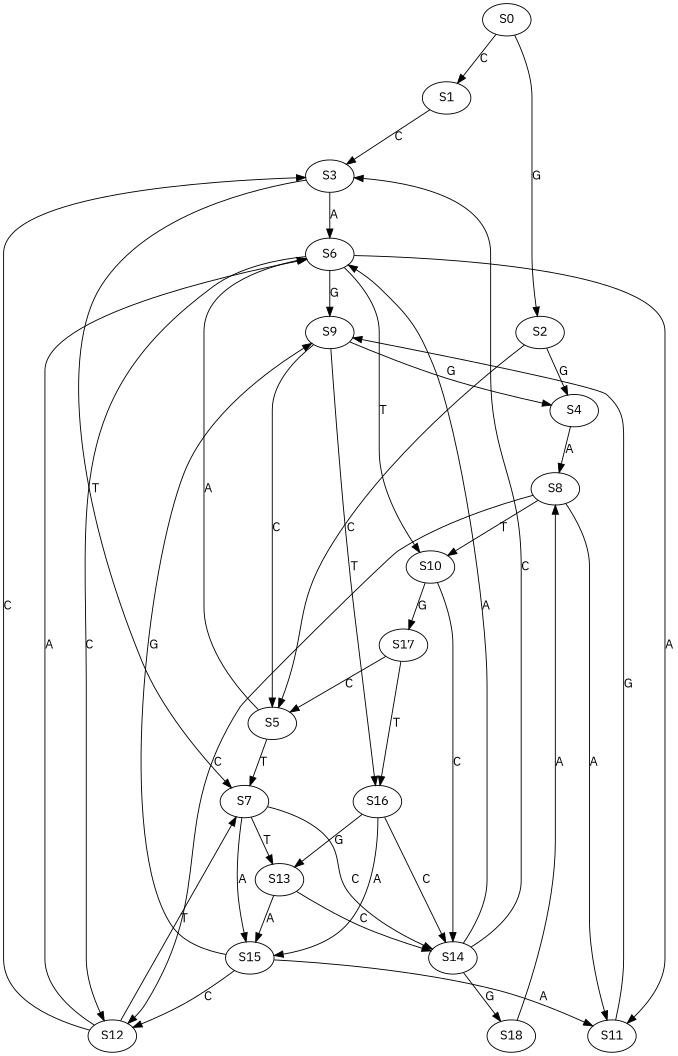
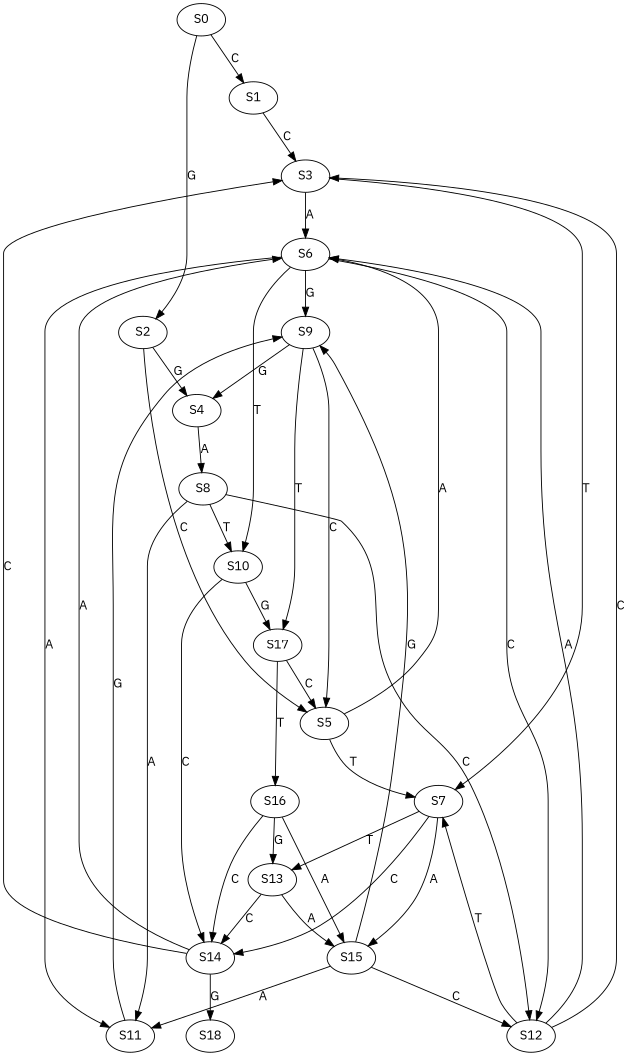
(349, 563) -> (295, 485)
(555, 770) -> none
